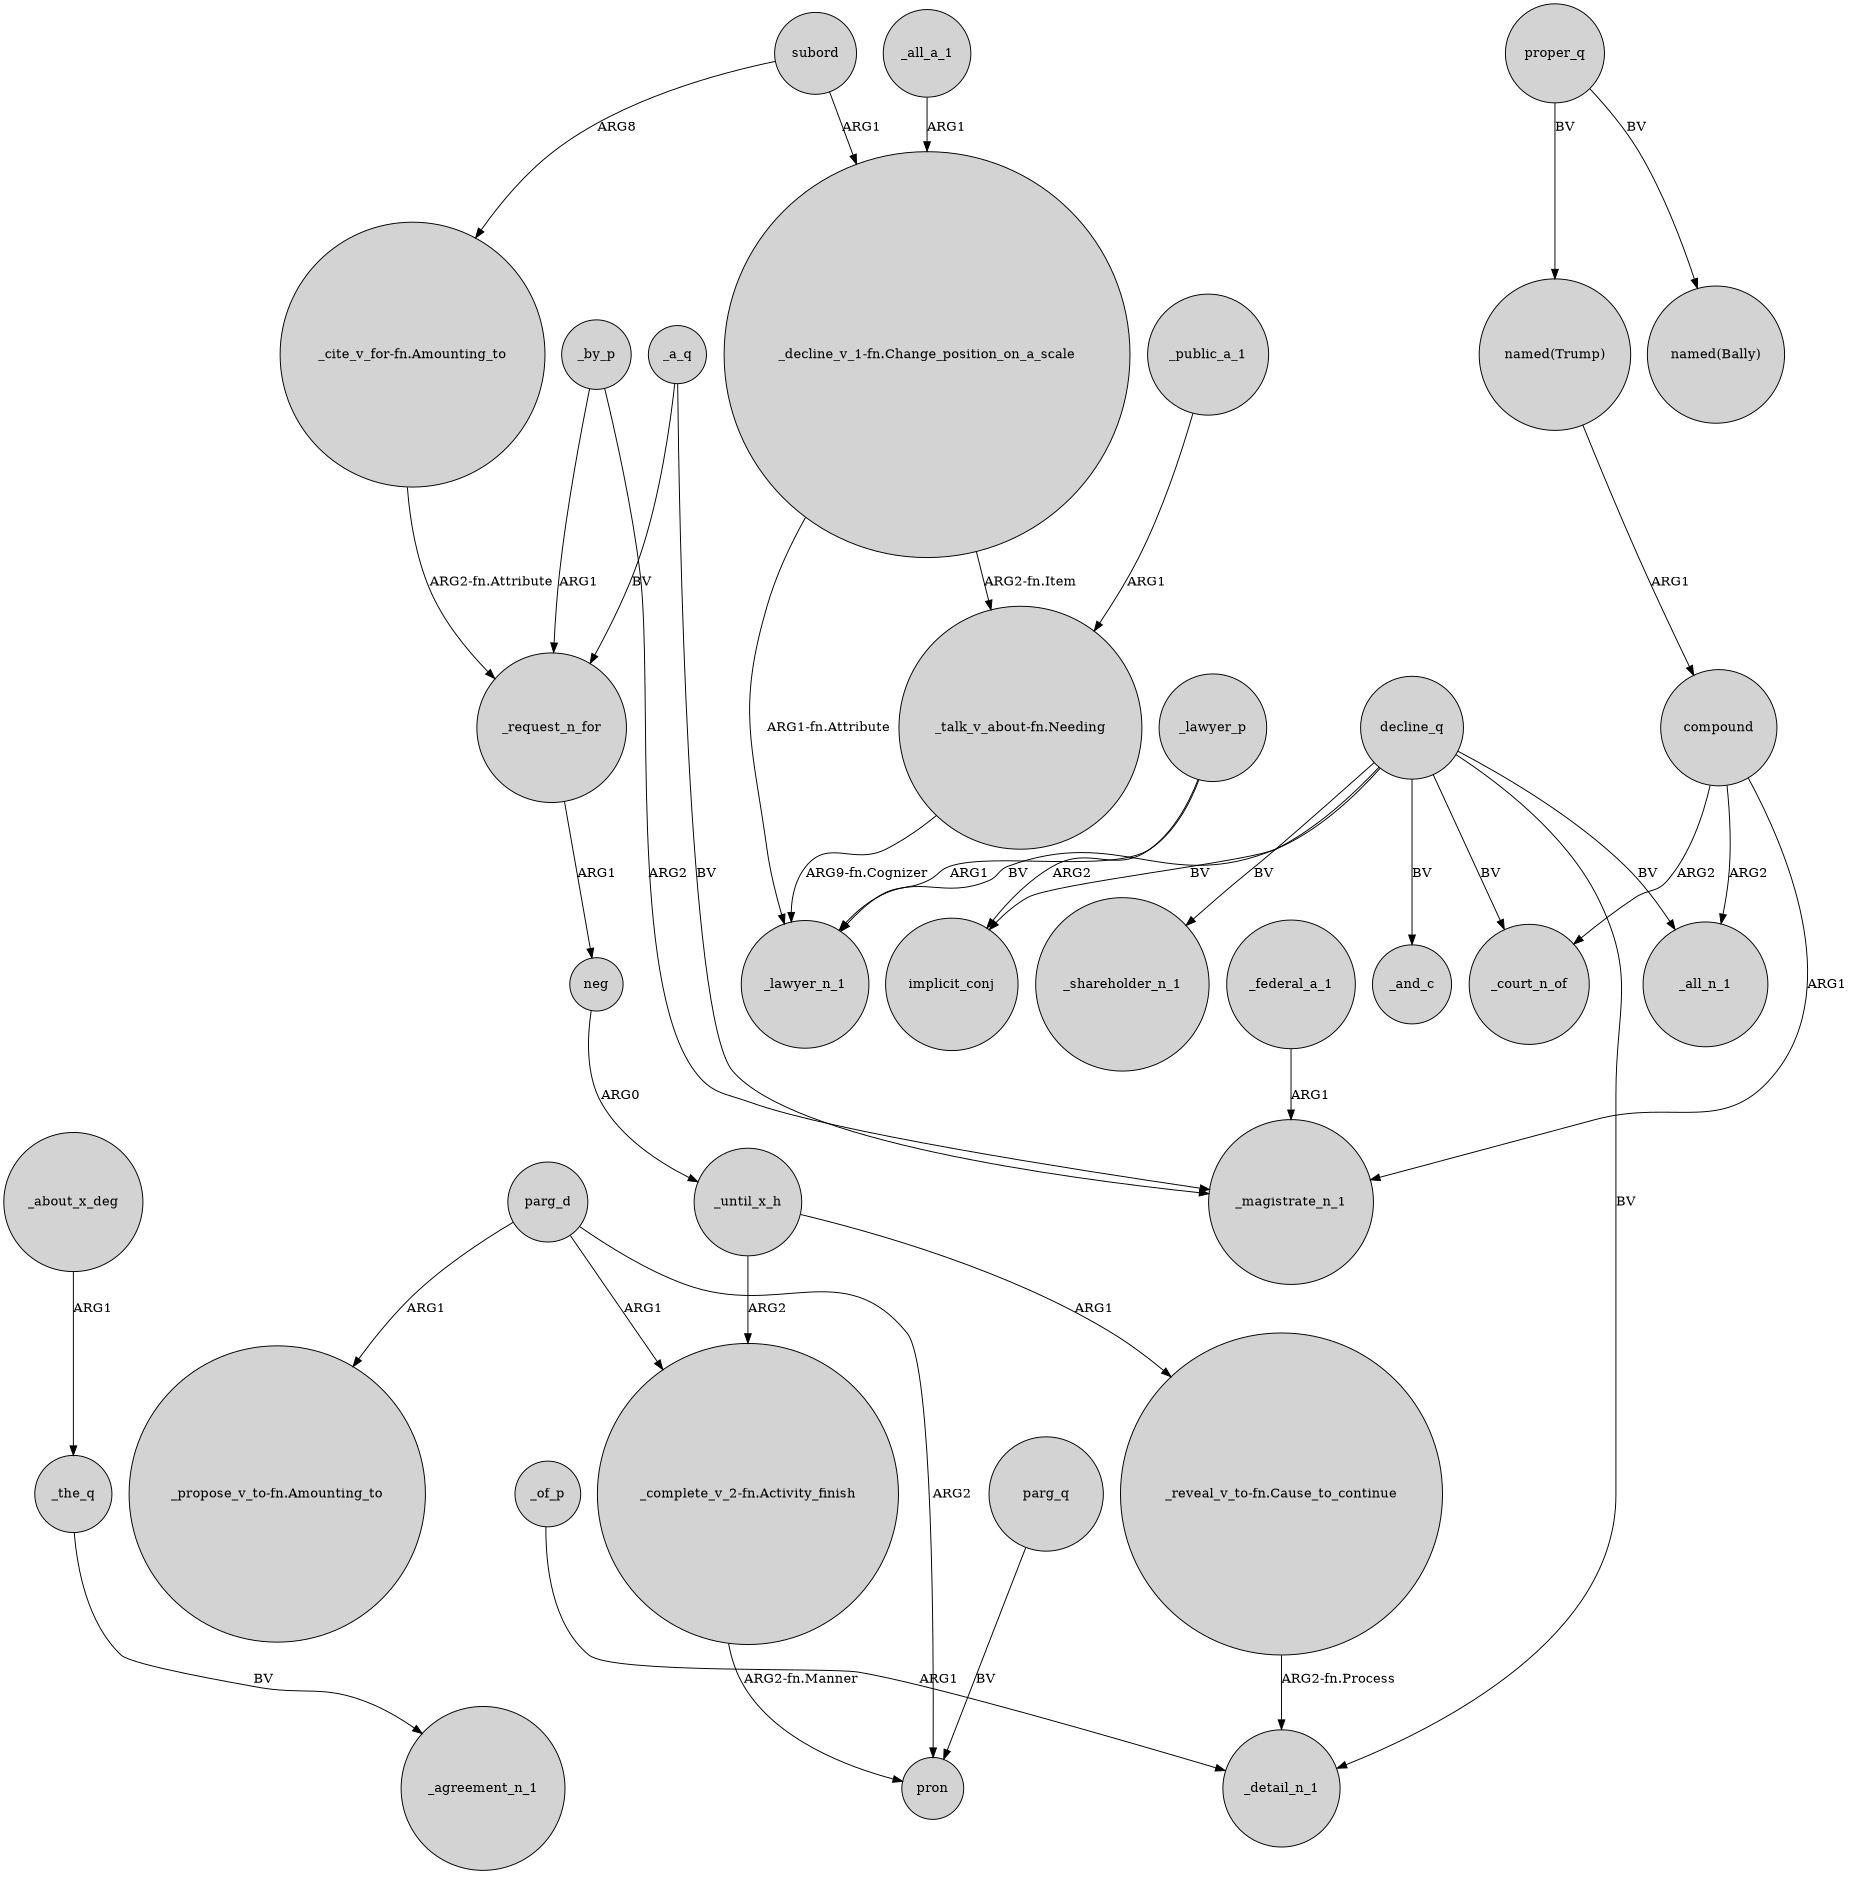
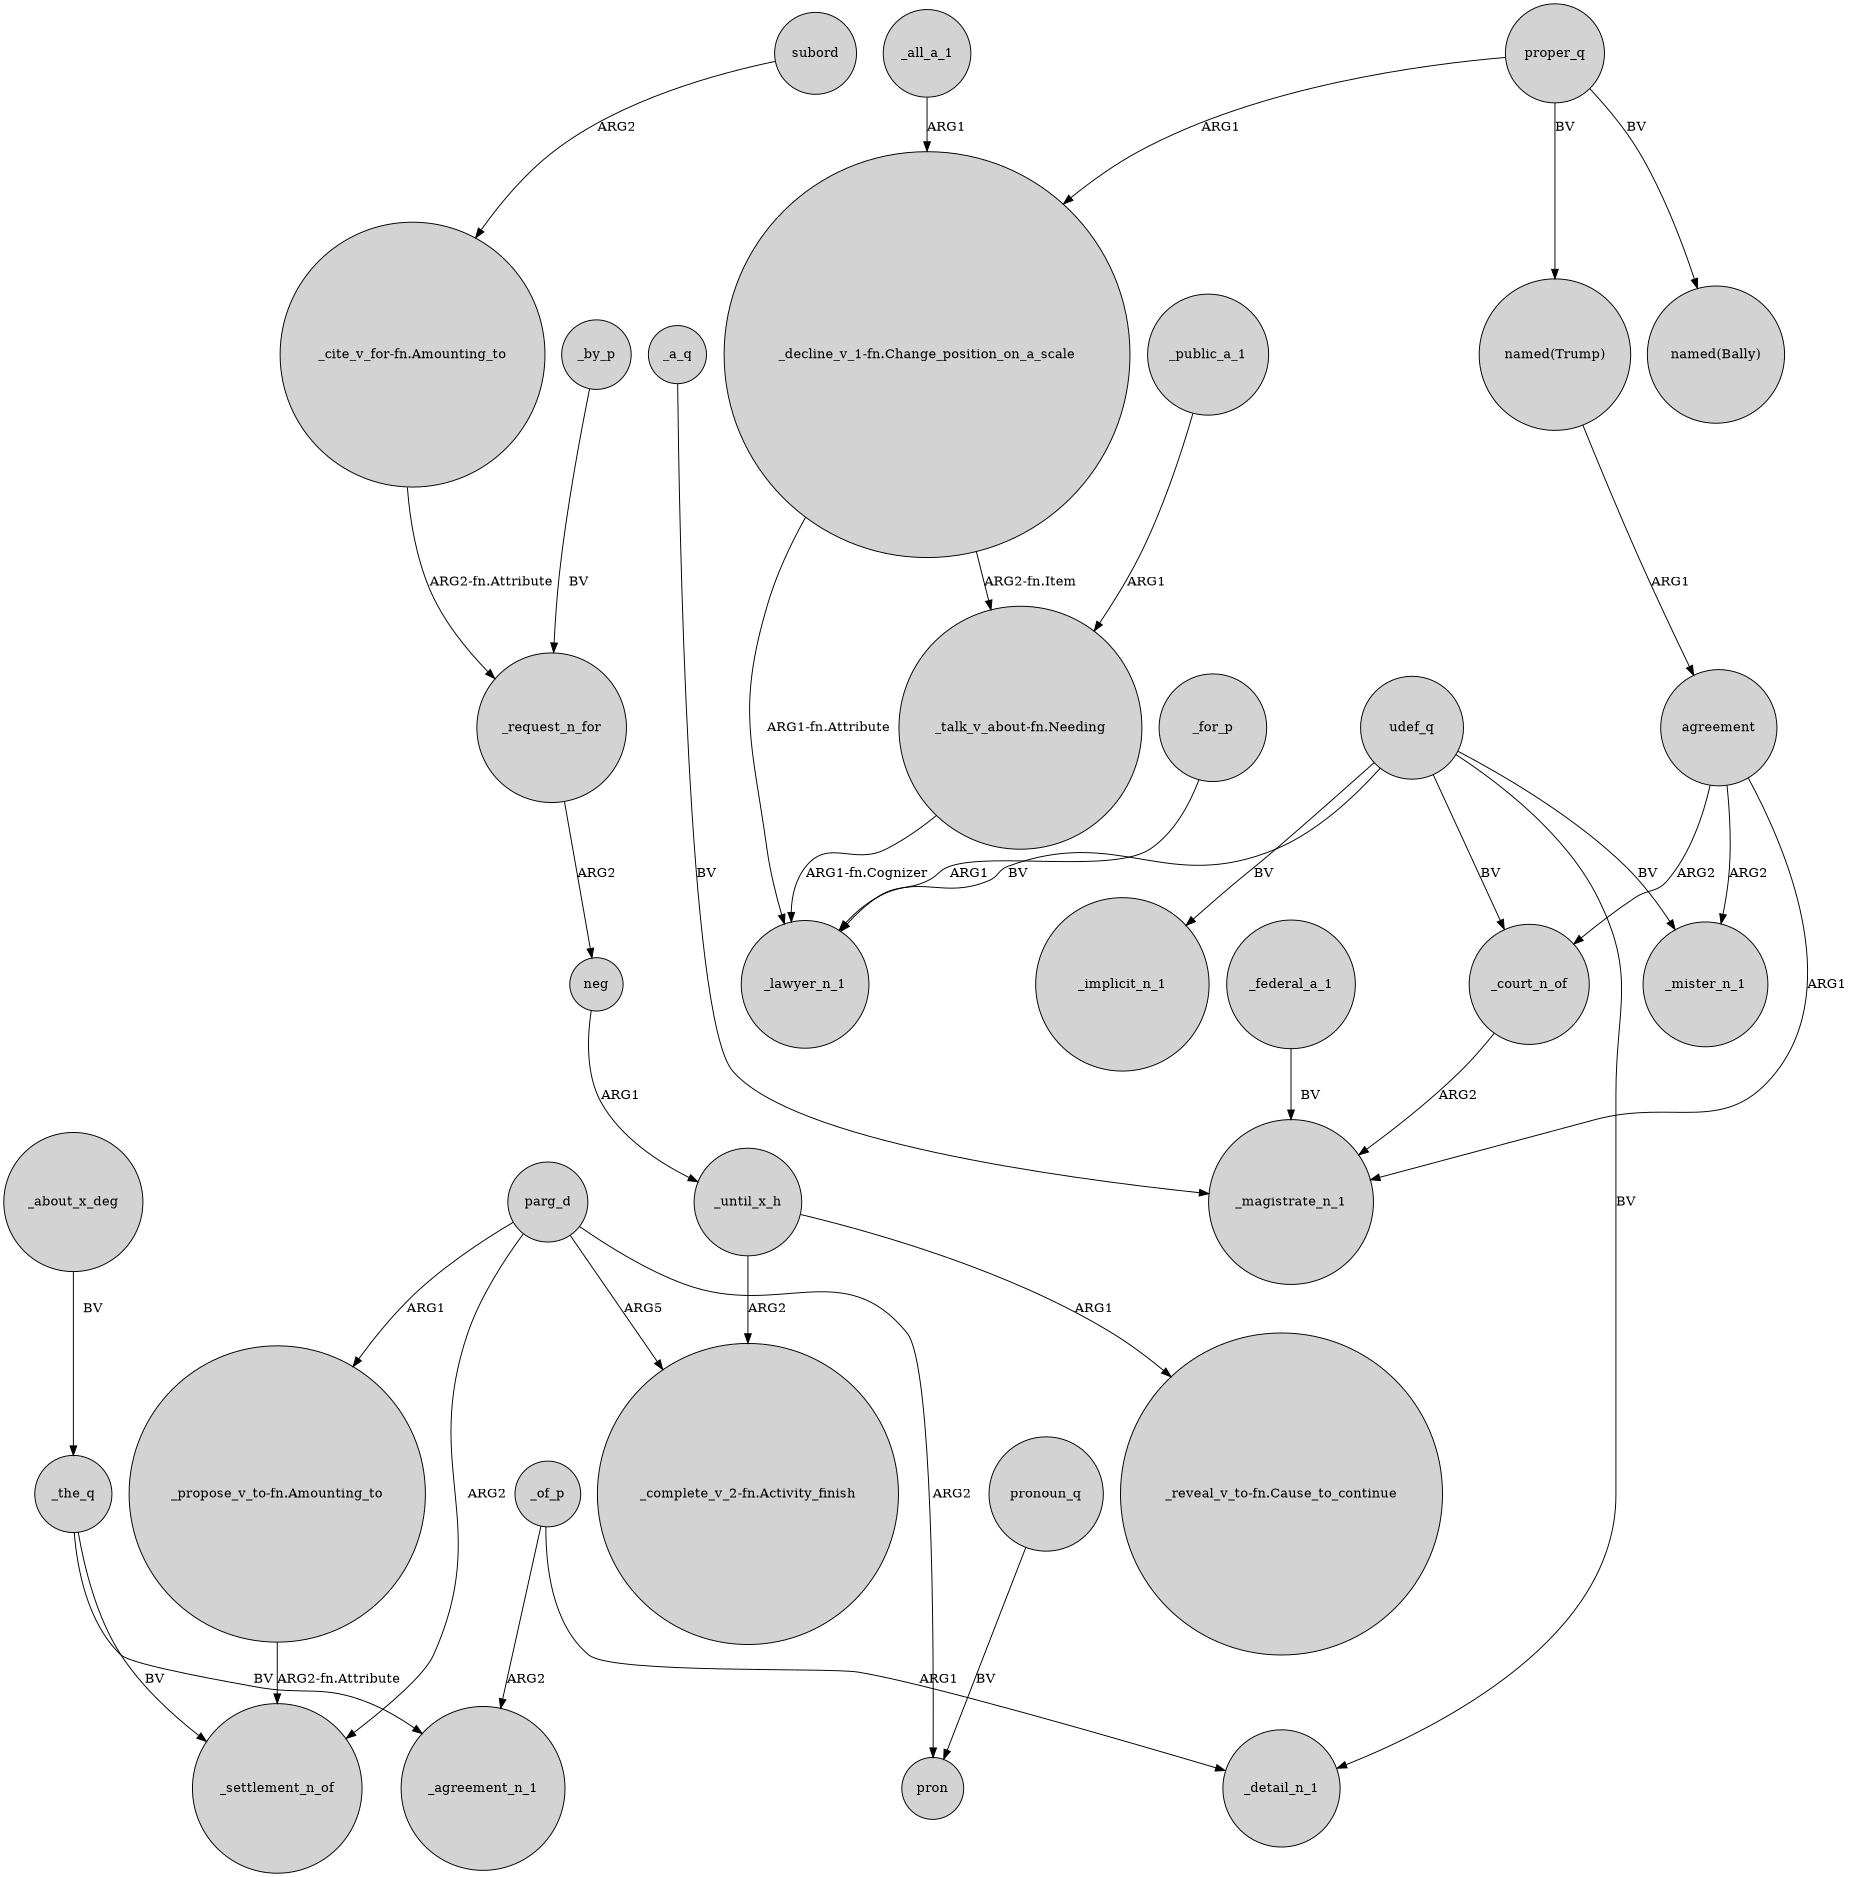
(841, 123) -> (1278, 97)
(617, 127) -> (617, 127)
(650, 524) -> none
(579, 582) -> (579, 582)
(1213, 728) -> (1213, 728)
(1412, 728) -> (1412, 728)
(1719, 728) -> (1719, 728)
(597, 873) -> (597, 873)
(867, 873) -> (867, 873)
(952, 984) -> none
(1122, 984) -> (1122, 984)
(1412, 984) -> none
(1705, 984) -> (1705, 984)
(665, 992) -> (1434, 1095)
(621, 1095) -> (621, 1095)
(1311, 1095) -> (1311, 1095)
(93, 1309) -> (93, 1309)
(644, 1309) -> (644, 1309)
(1046, 1494) -> (1046, 1494)
none -> (522, 1612)
(1281, 1688) -> none
(790, 1734) -> none
none -> (277, 1788)
